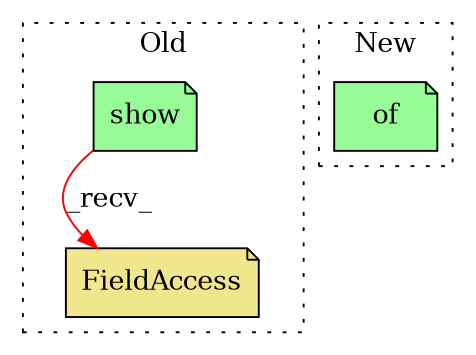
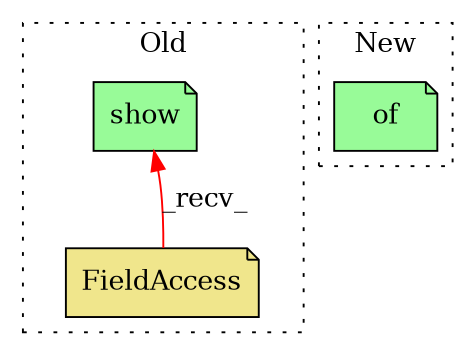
(64, 190) -> (162, 209)
